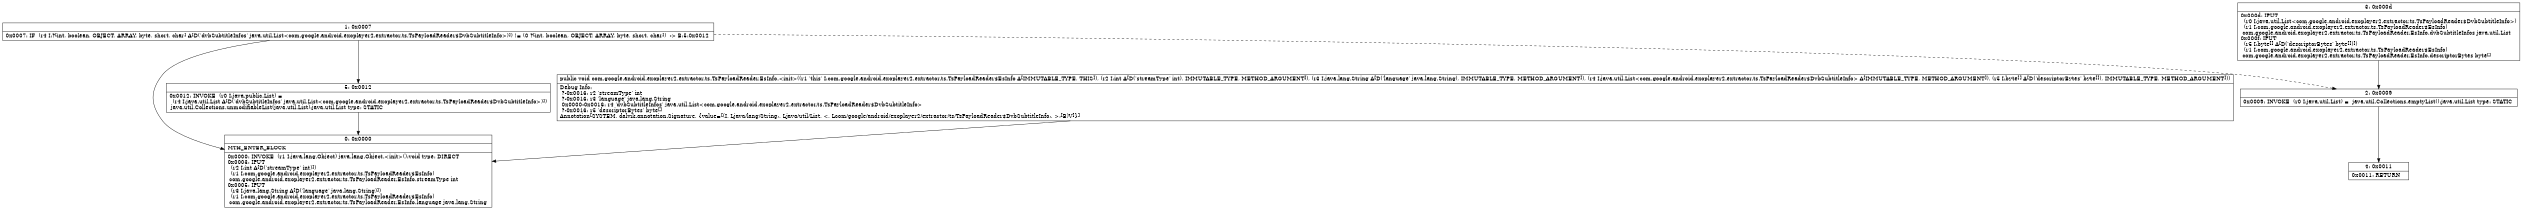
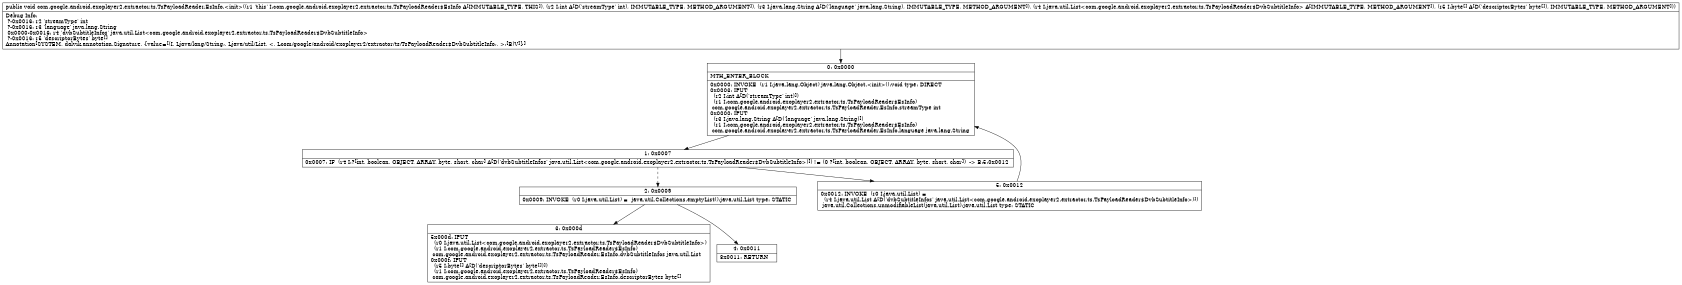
(2261, 16) -> (451, 237)
(2379, 73) -> (631, 213)
(162, 76) -> (708, 142)
(227, 96) -> (875, 194)
(2379, 175) -> (747, 257)
(248, 185) -> (731, 114)
